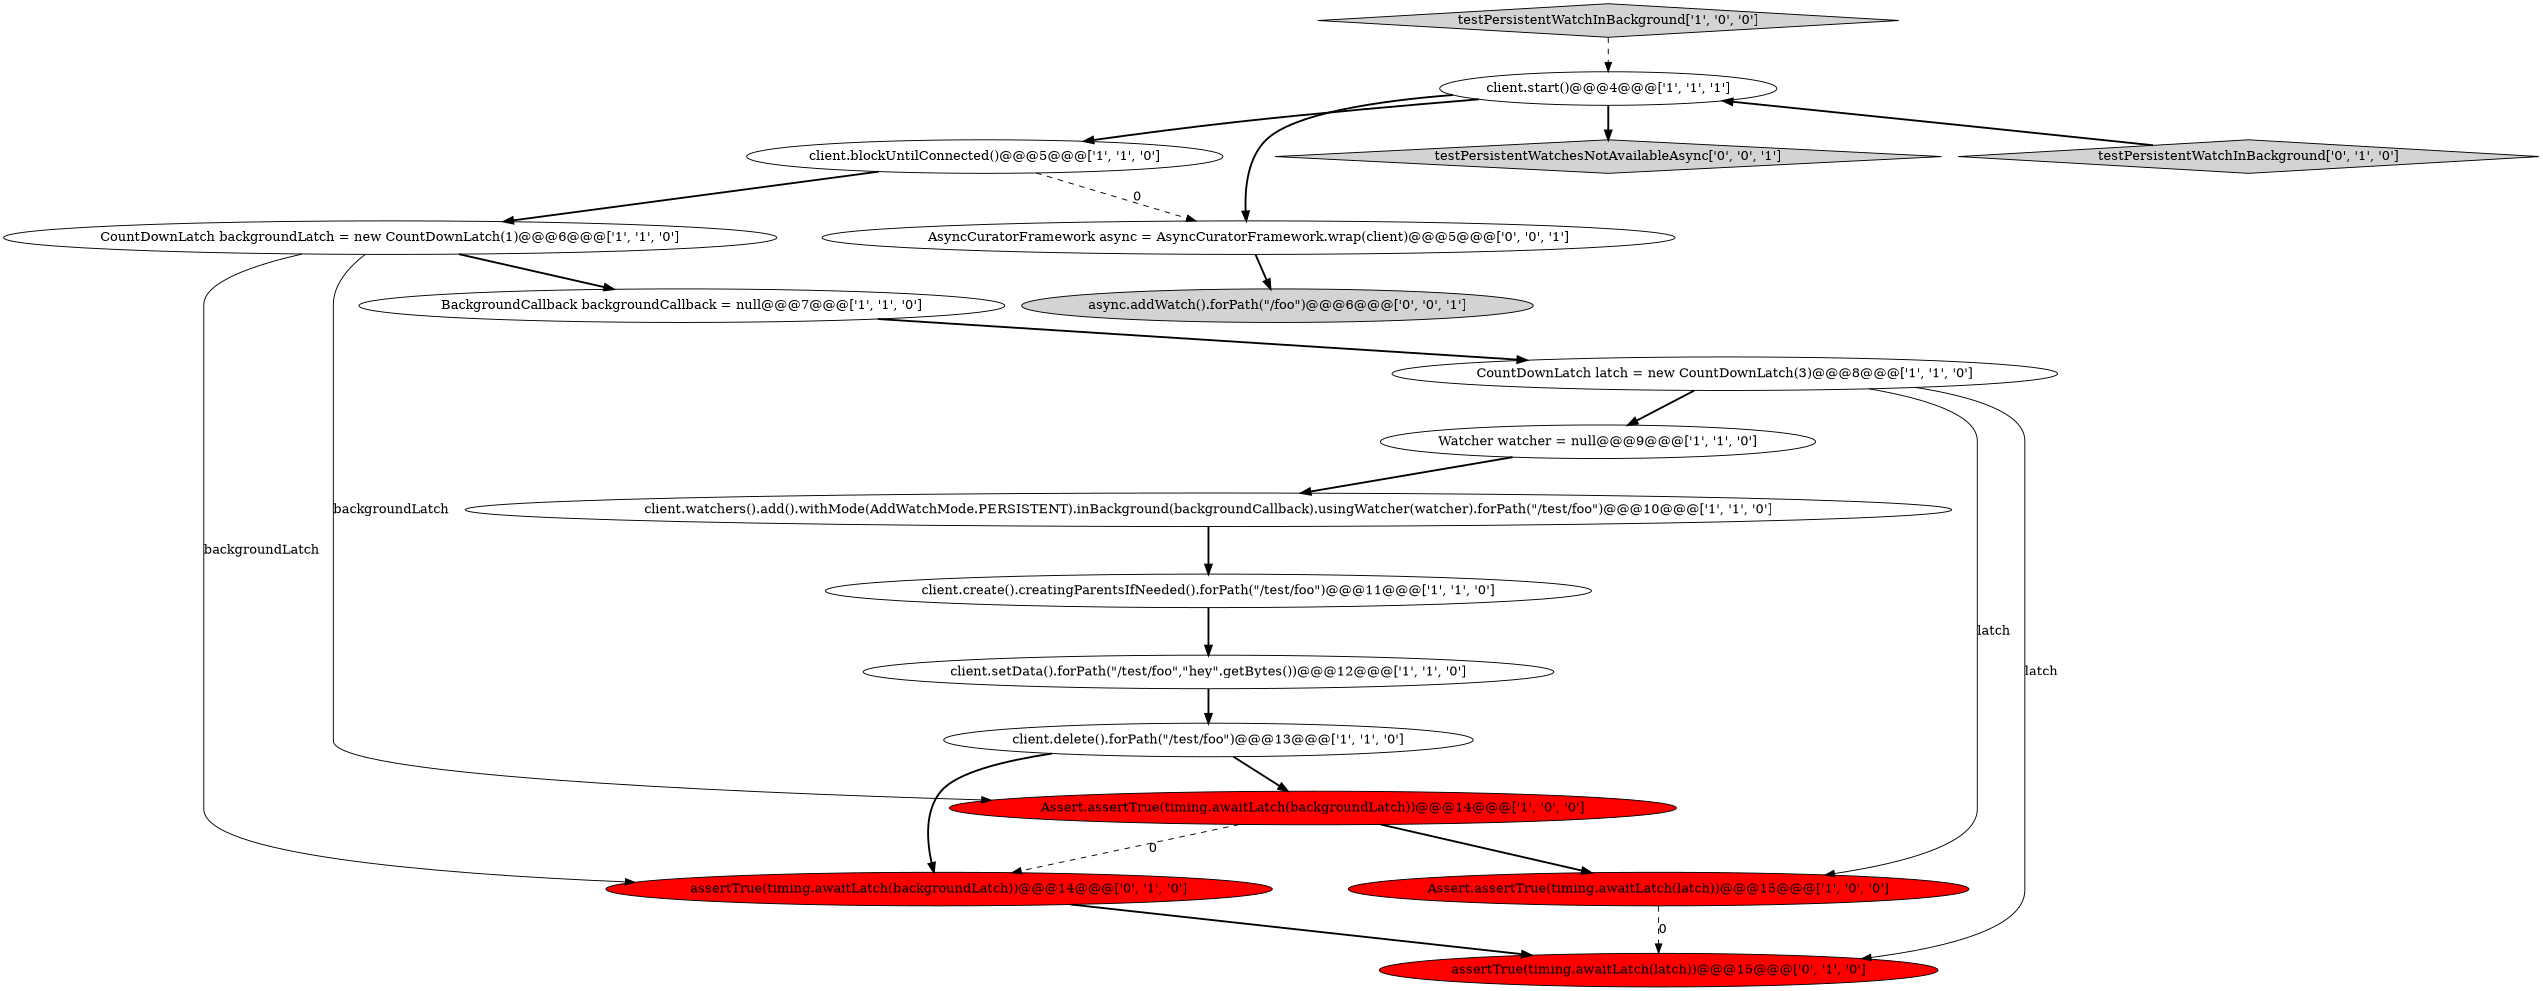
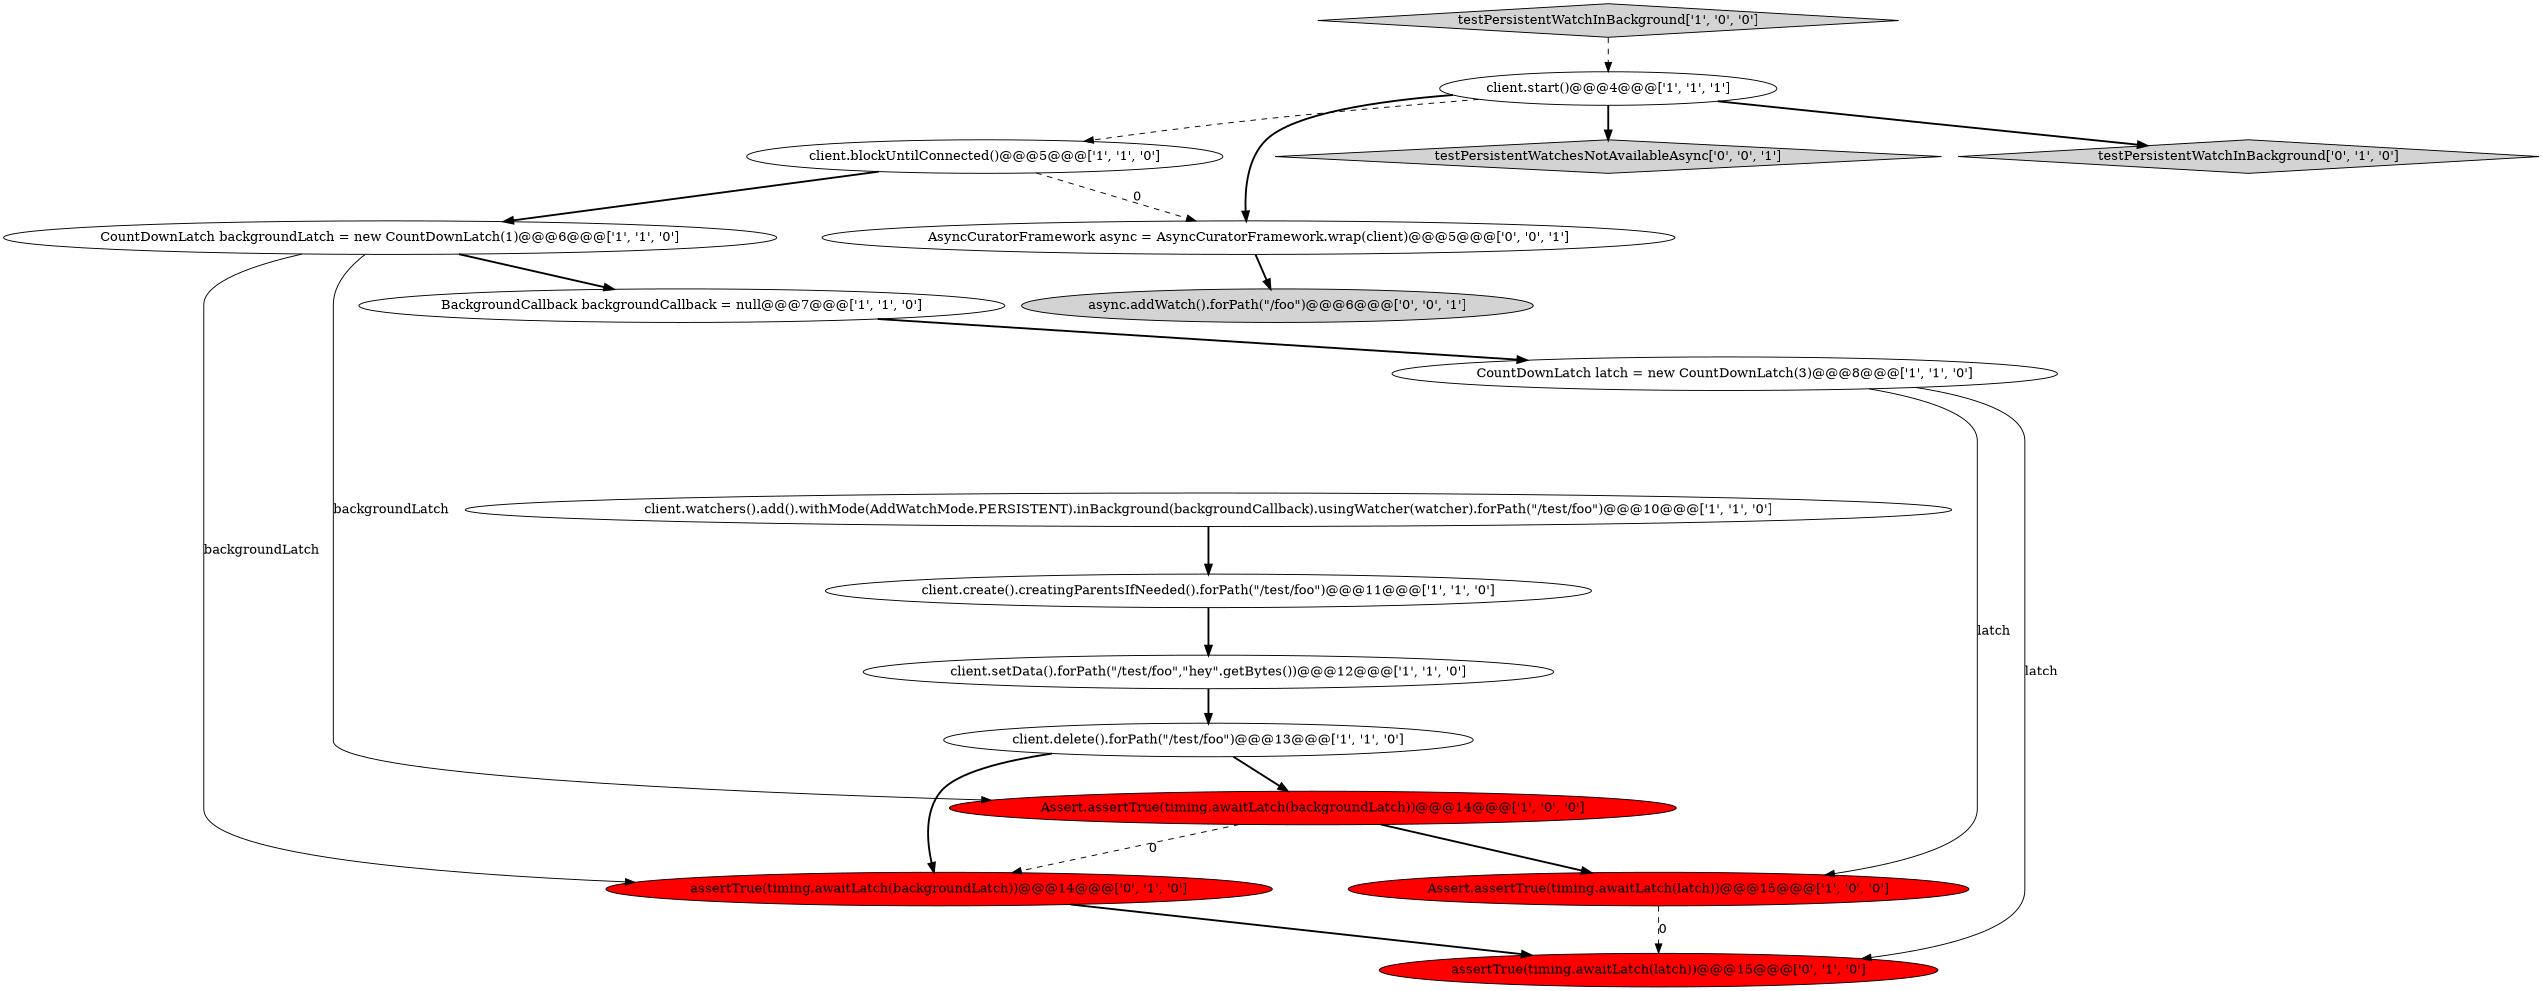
(1286, 117) -> (1286, 117)
(1943, 123) -> (1928, 123)
(1598, 442) -> none
